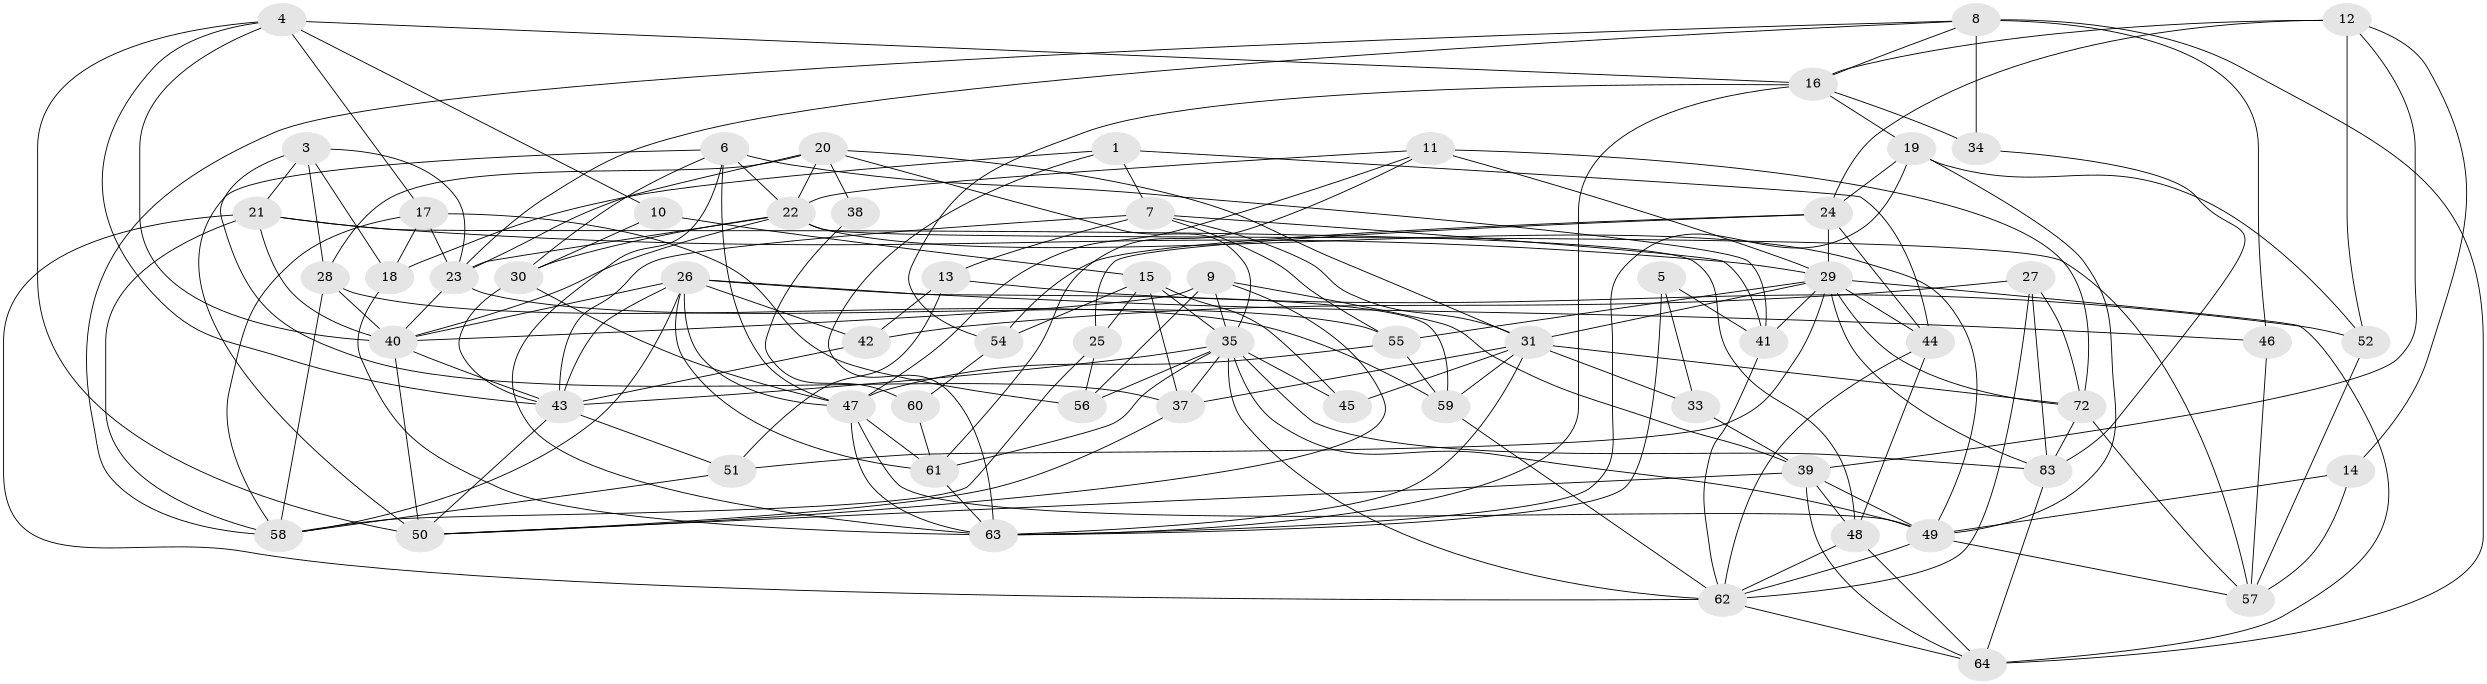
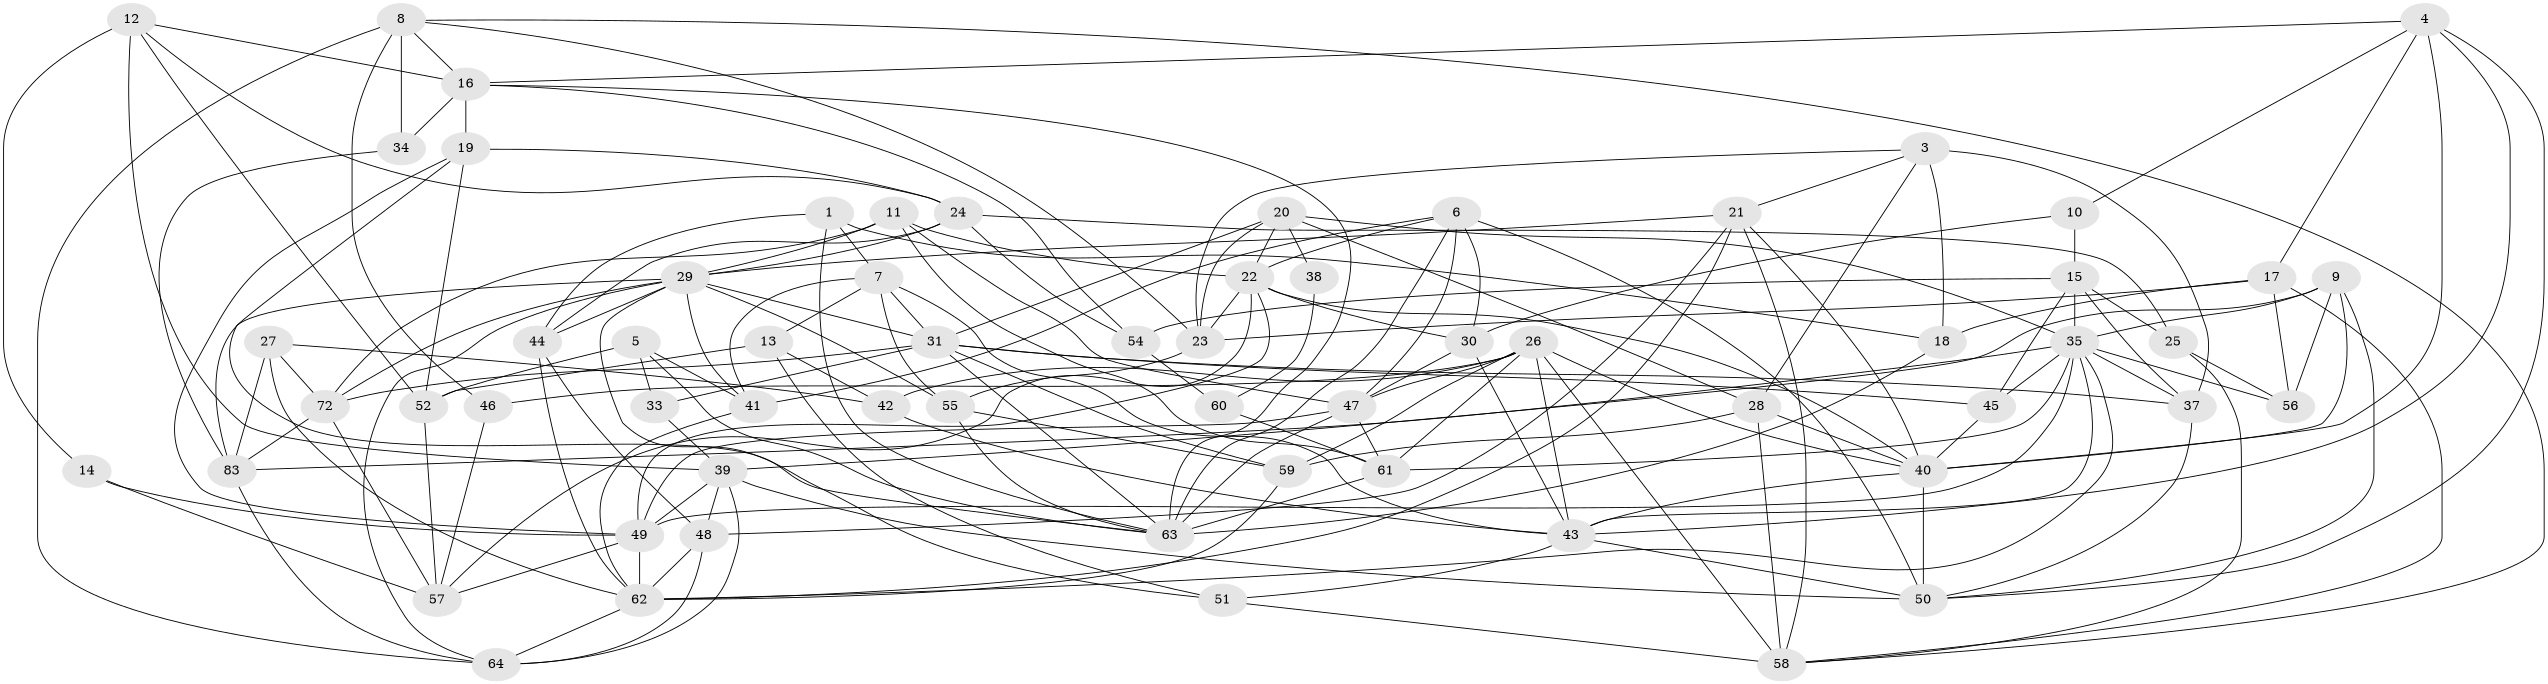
(424, 310) -> (1951, 445)
none -> (562, 361)
(1133, 364) -> (1040, 498)
